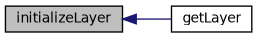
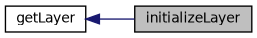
(154, 19) -> (117, 19)
